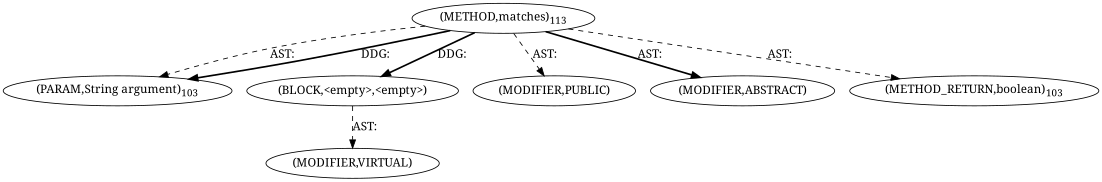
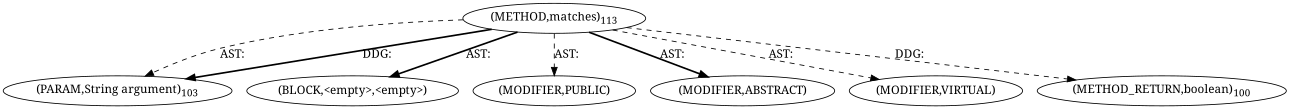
(454, 55) -> (480, 55)
(782, 55) -> (911, 55)
(1055, 90) -> (1242, 90)
(353, 123) -> (742, 54)
